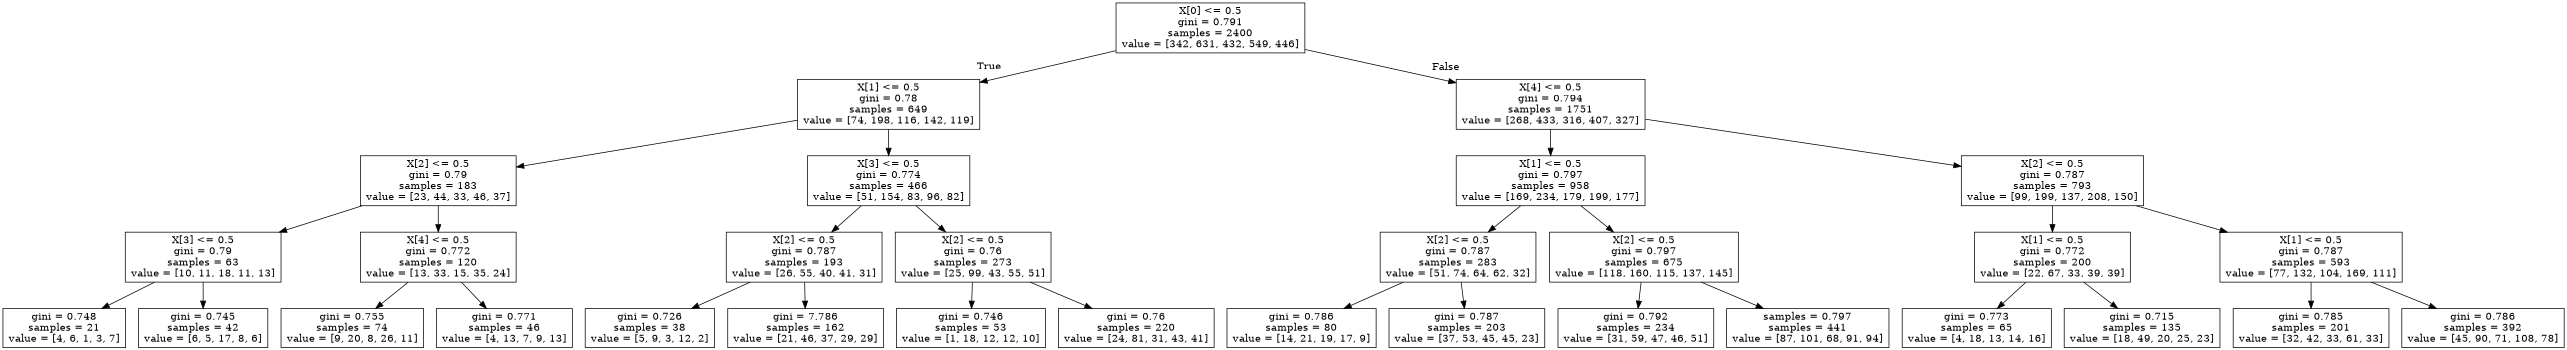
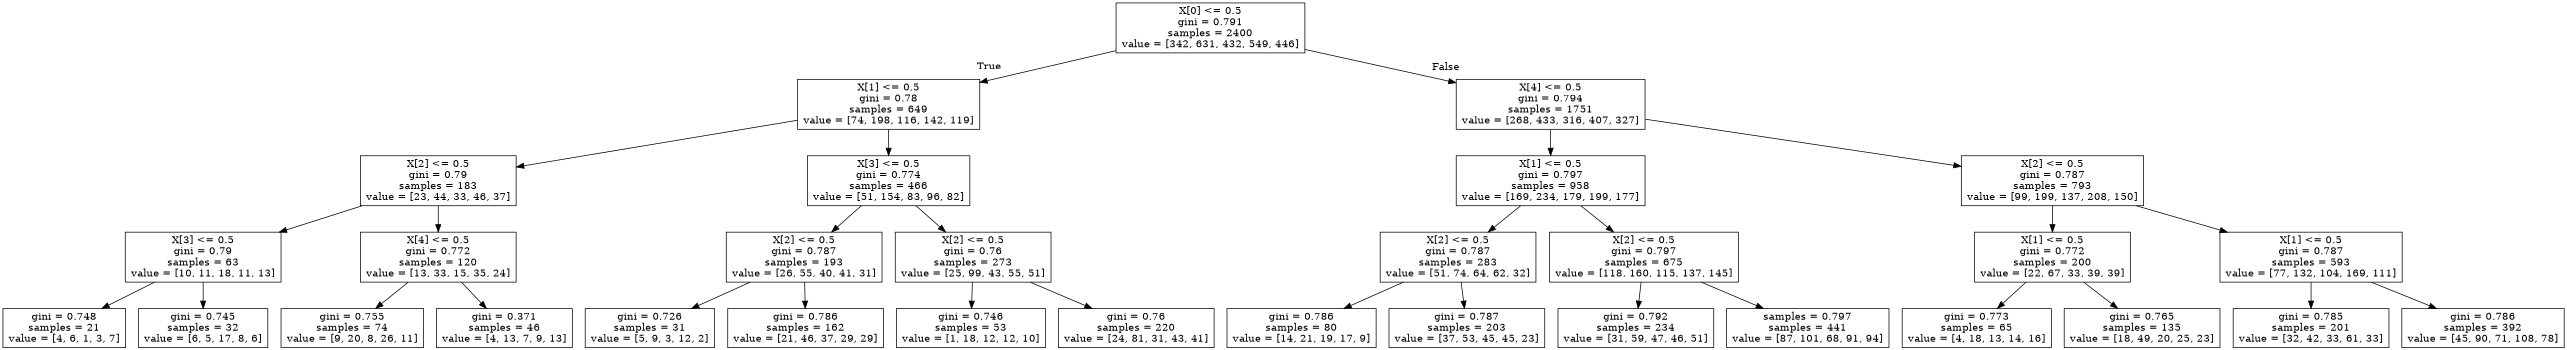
(203, 328) -> (203, 328)
(504, 328) -> (504, 328)
(650, 328) -> (650, 328)
(806, 328) -> (806, 328)
(2142, 328) -> (2142, 328)
